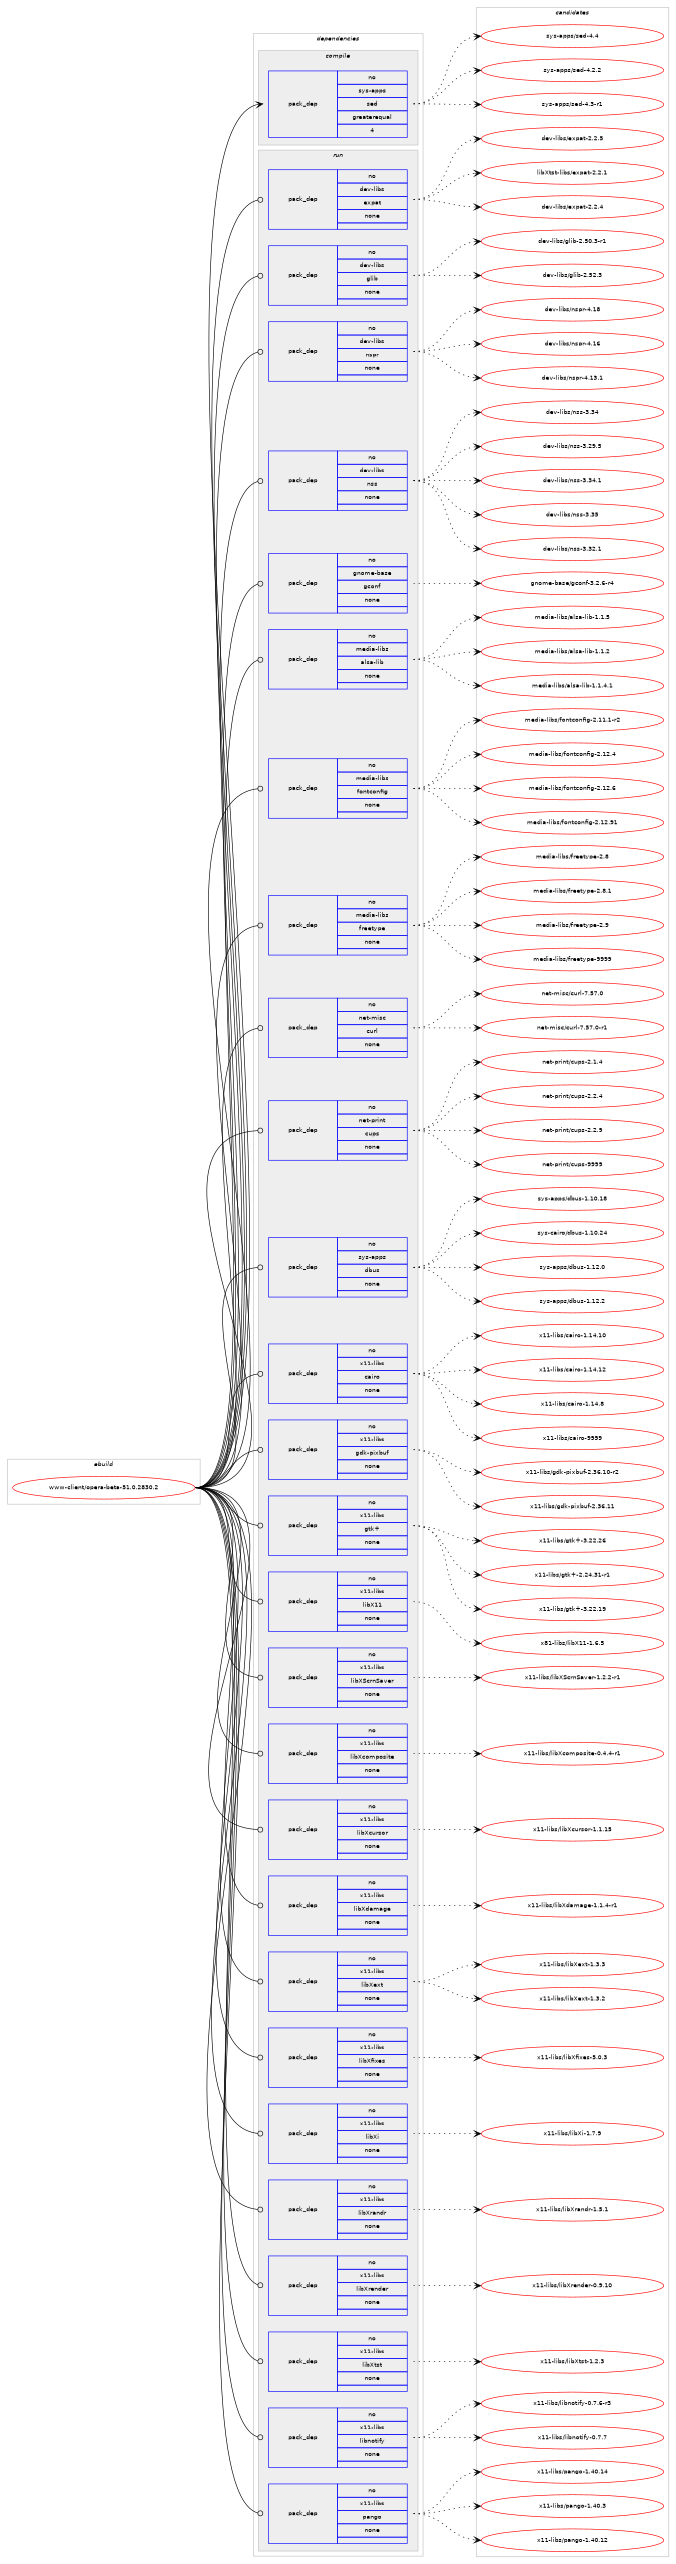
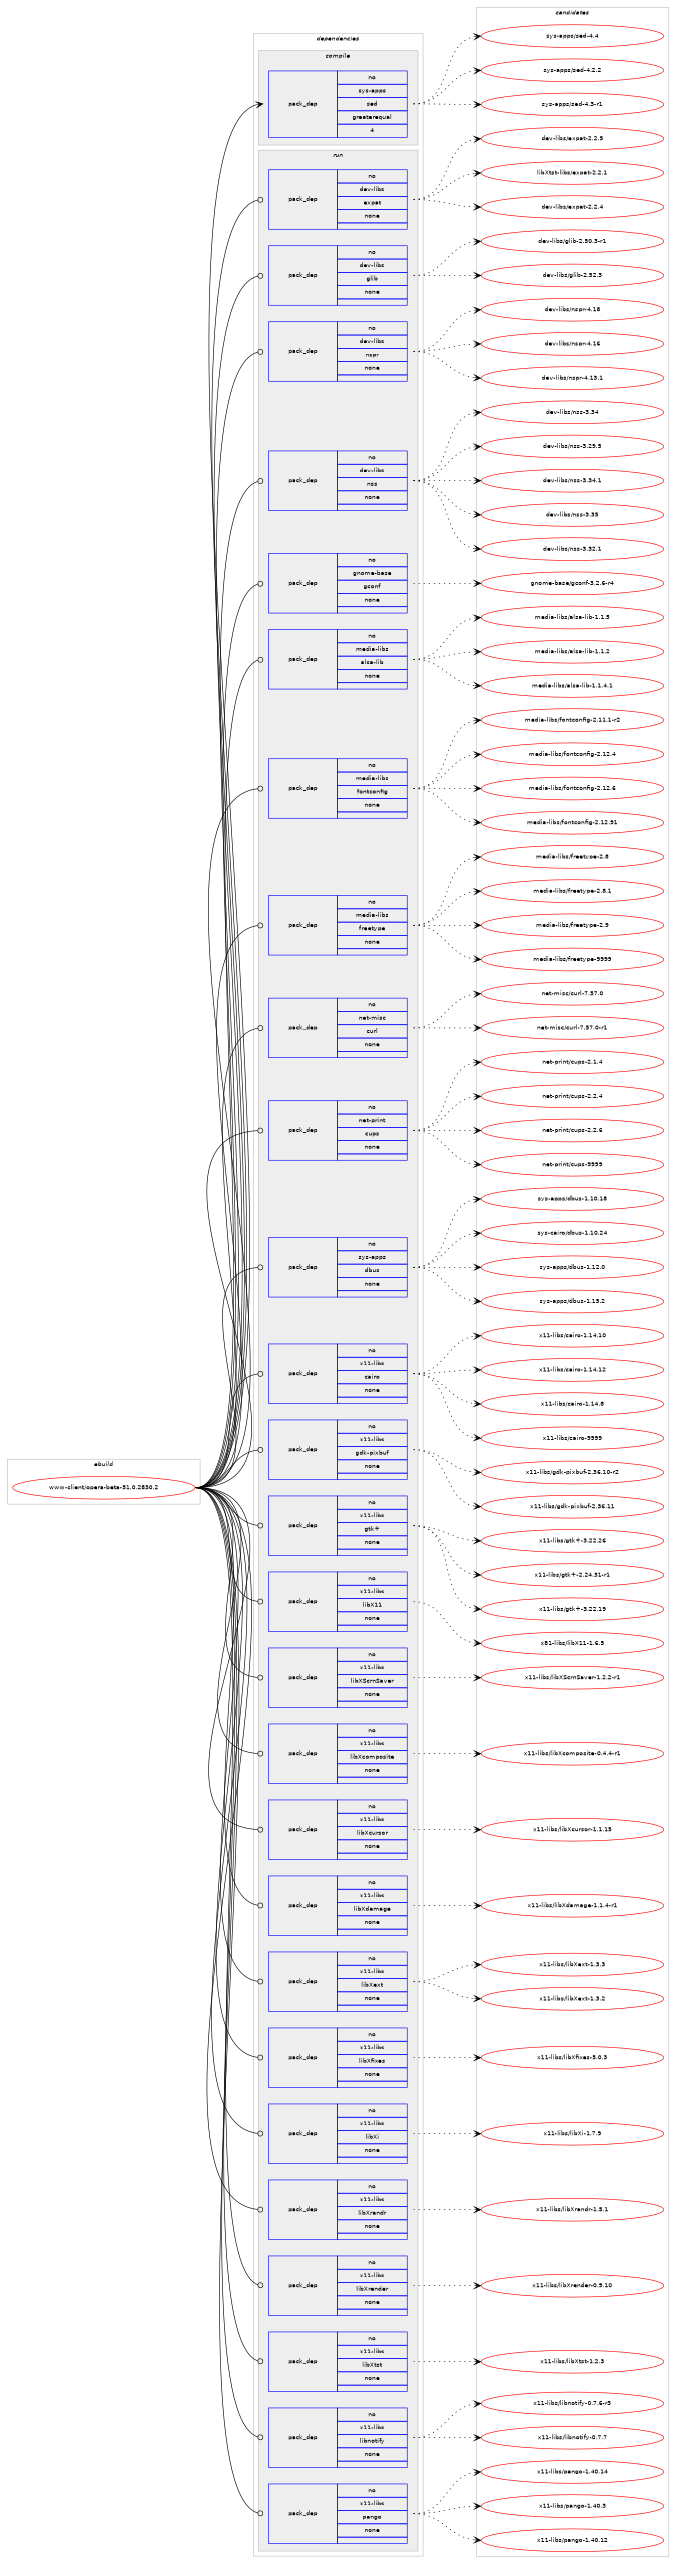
(573, 1130) -> (573, 1130)
(573, 1302) -> (573, 1302)
